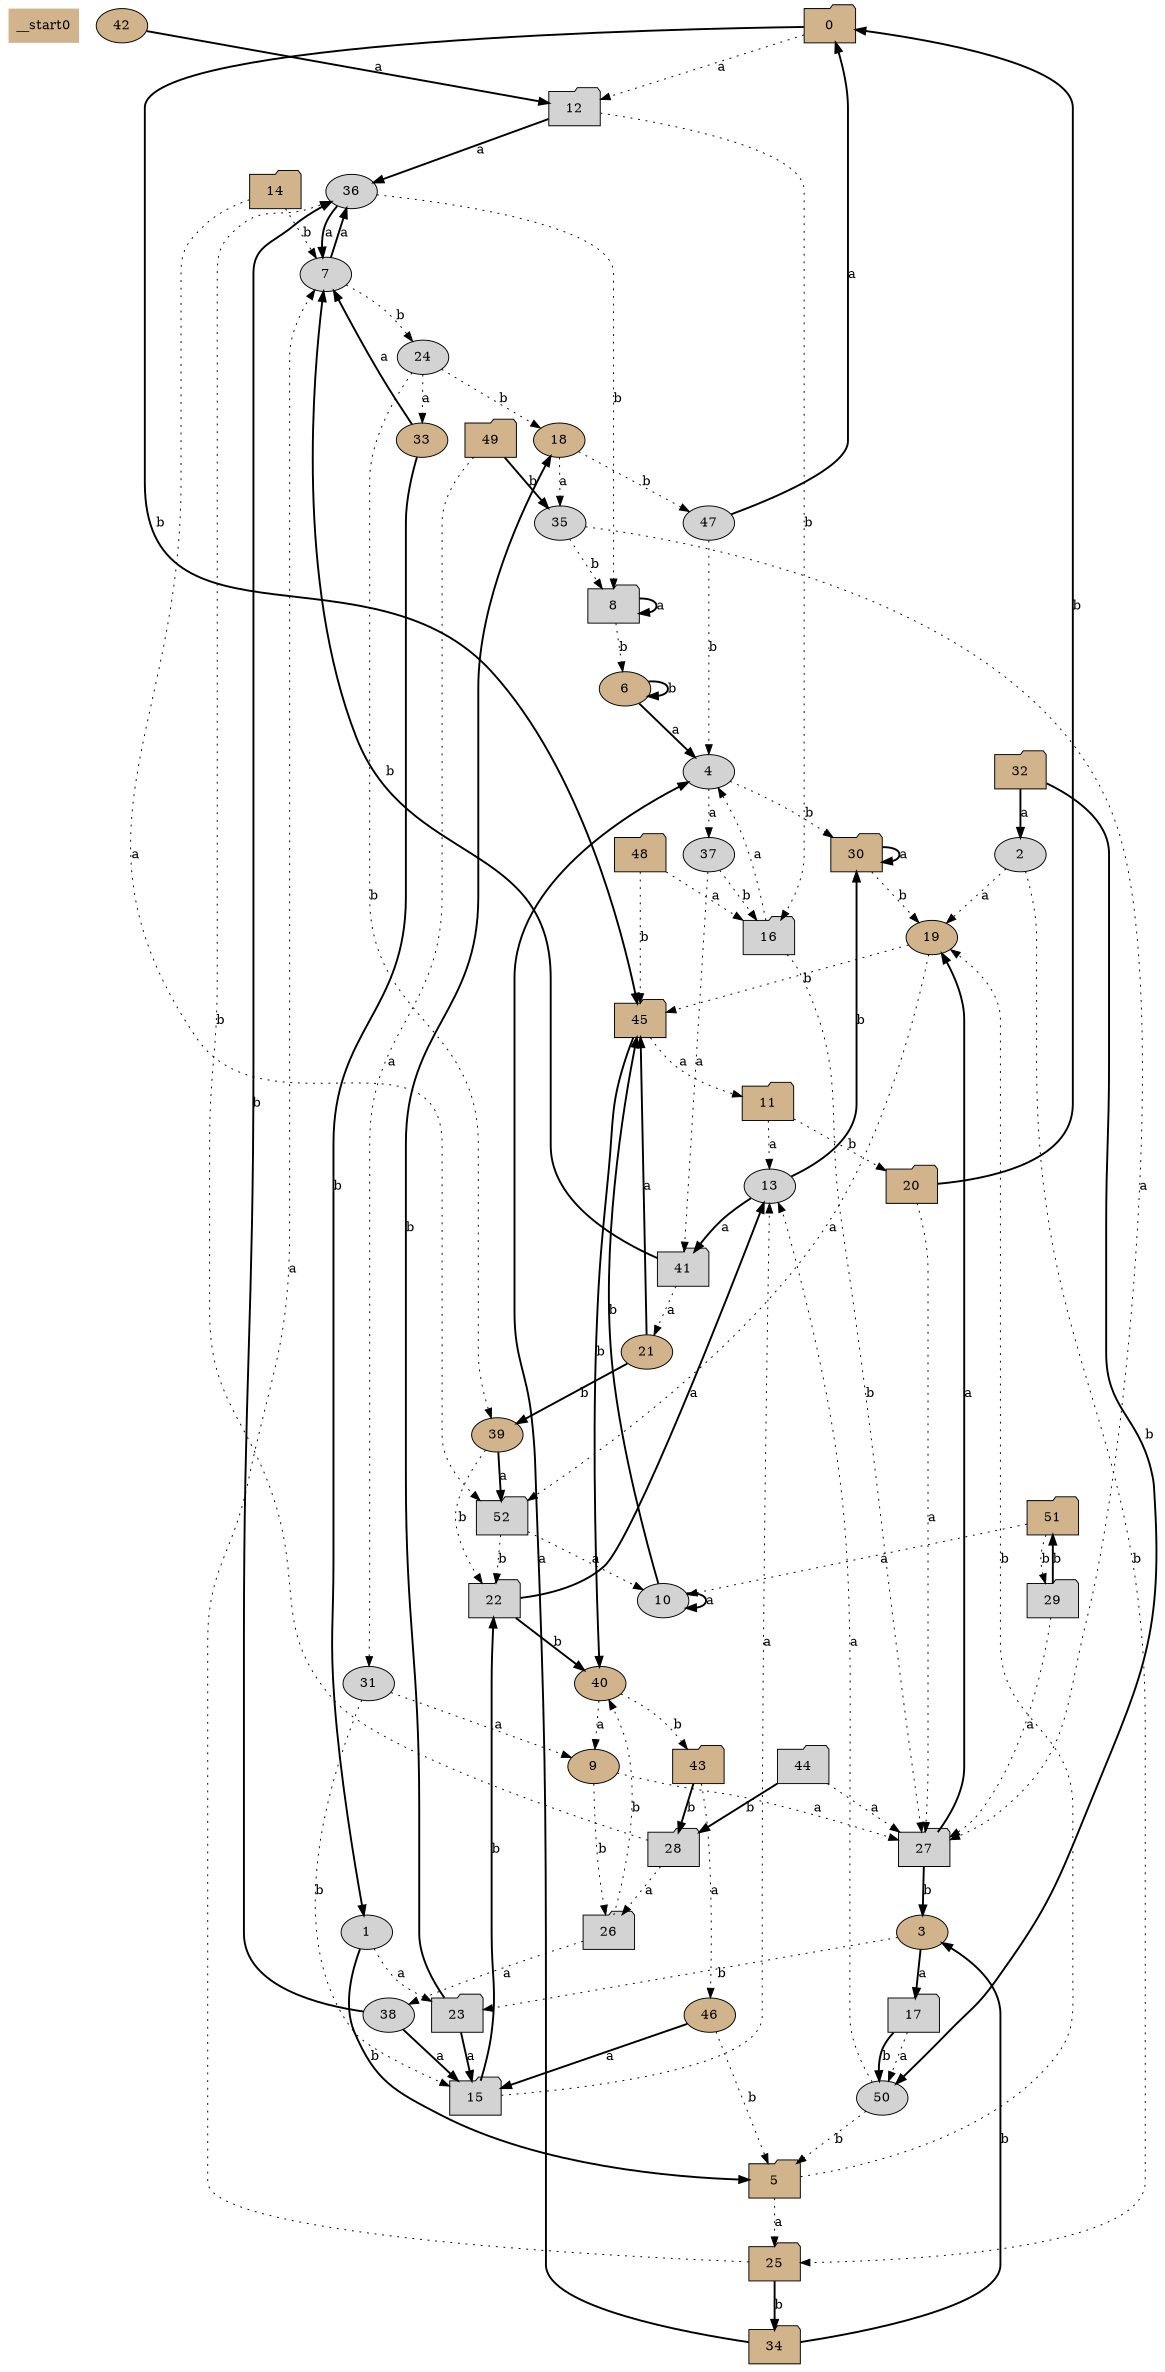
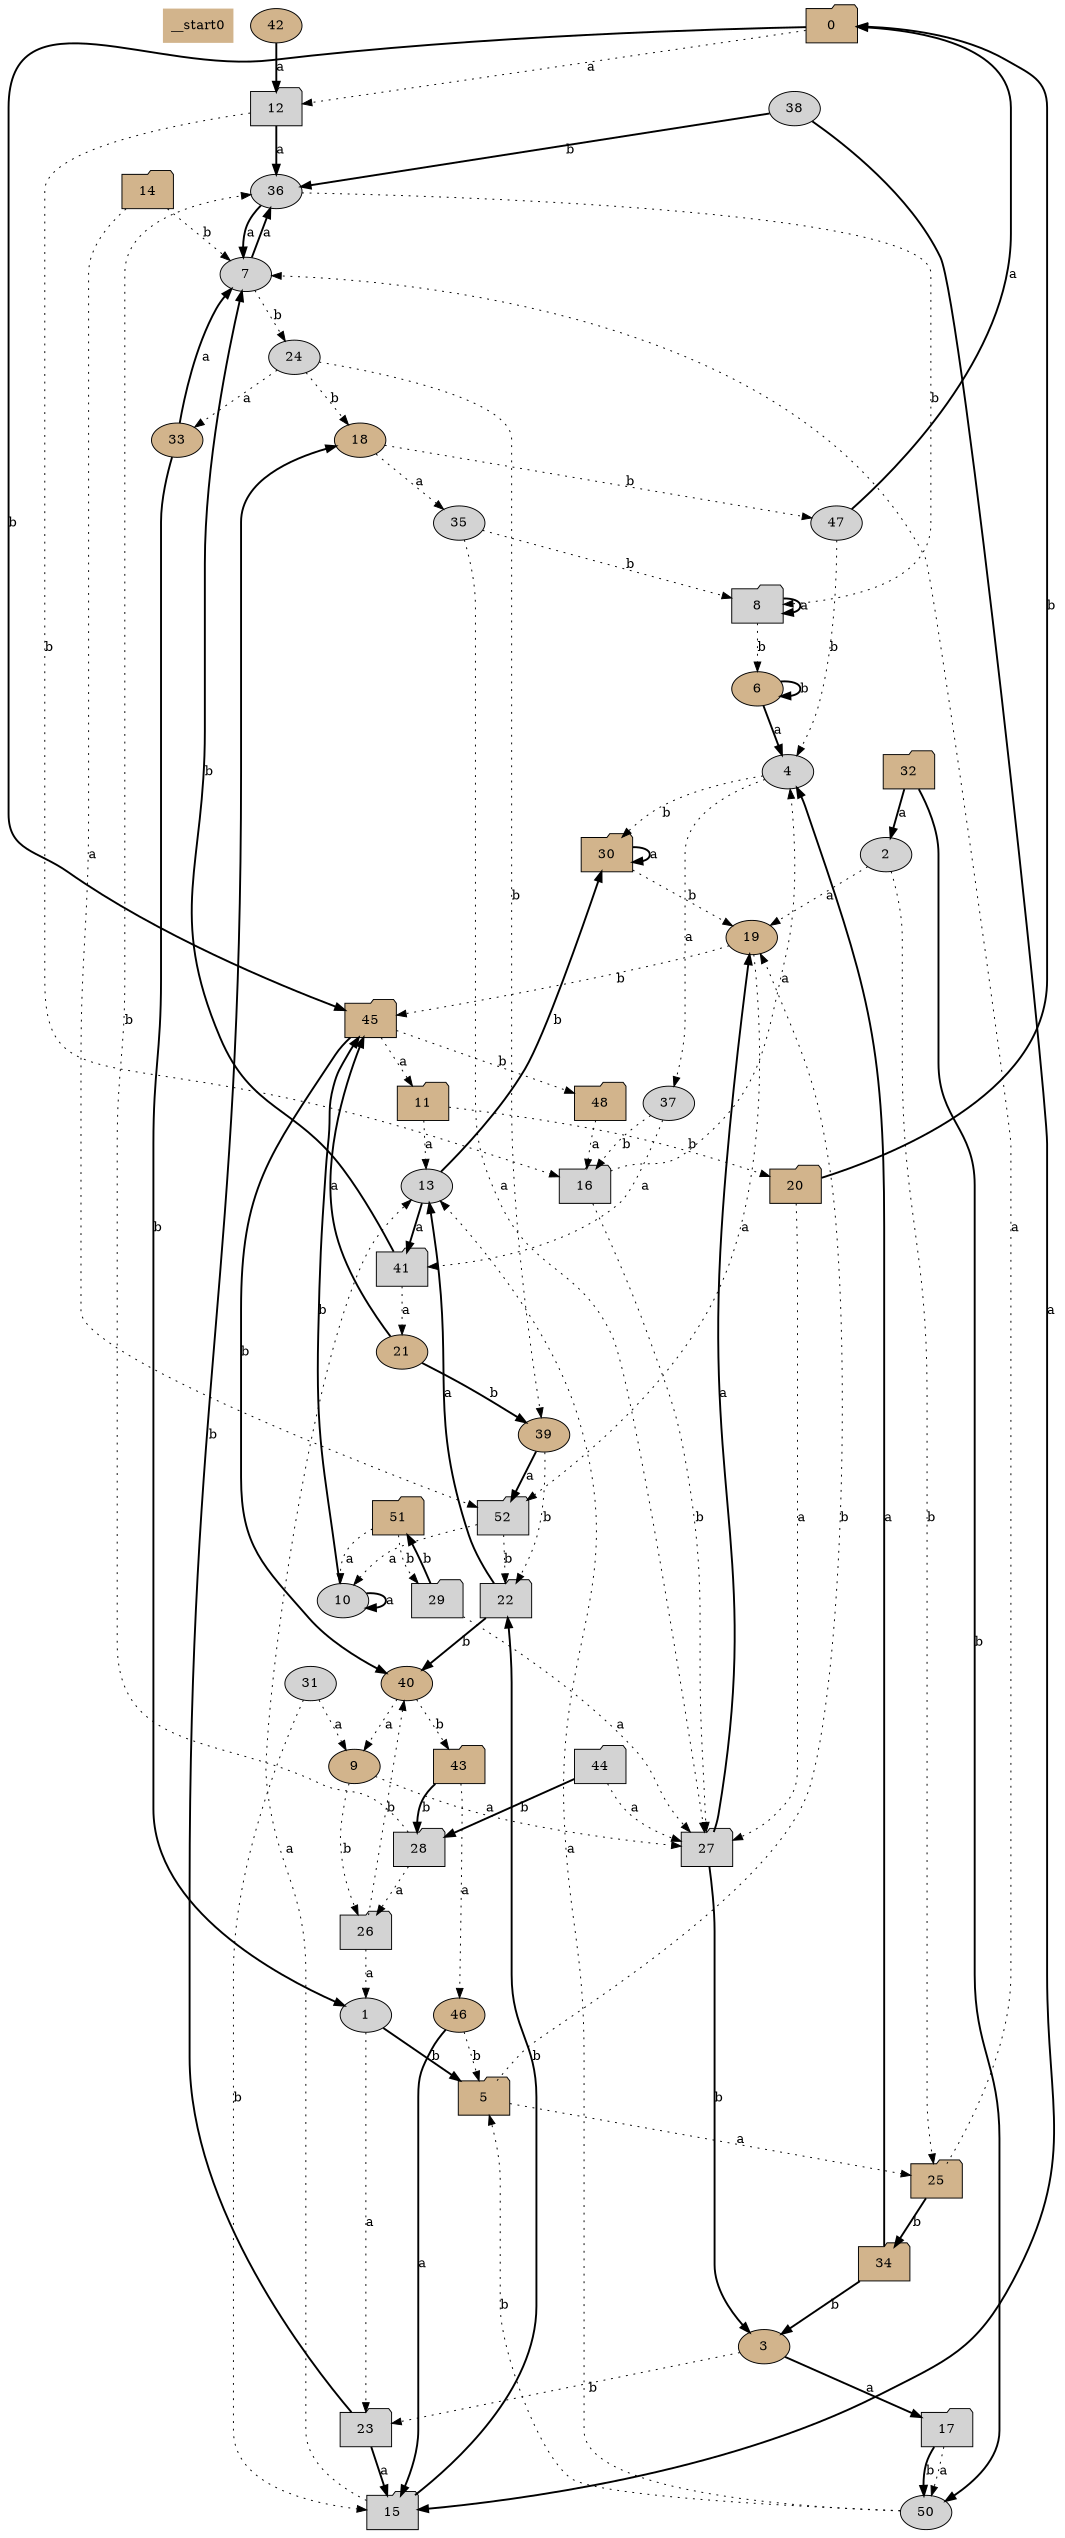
(491, 440) -> none
(640, 933) -> (485, 1062)
(500, 1969) -> (366, 1969)
